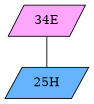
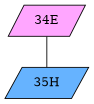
(47, 83) -> (47, 83)
